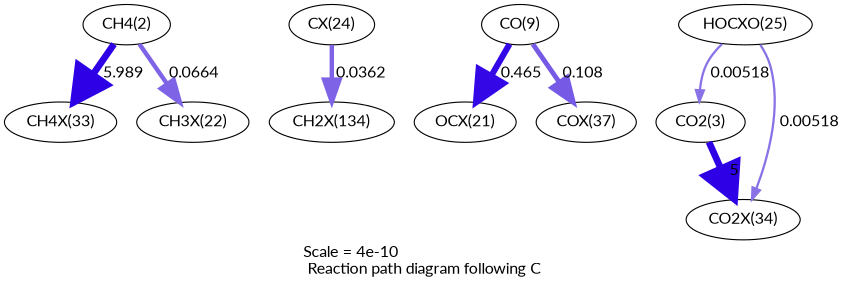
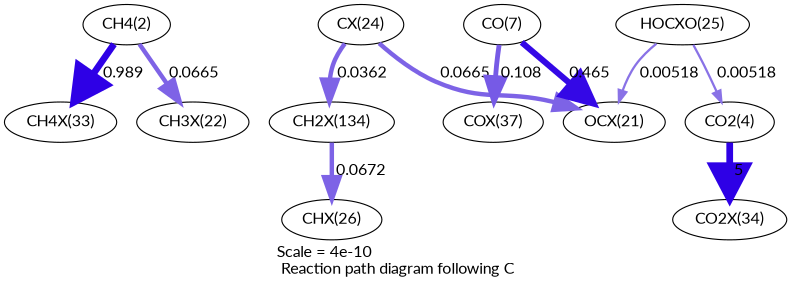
(520, 25) -> (502, 25)
(121, 73) -> (121, 73)
(192, 73) -> (192, 73)
none -> (461, 90)
(774, 117) -> (636, 65)
(701, 122) -> (730, 122)
none -> (332, 220)
